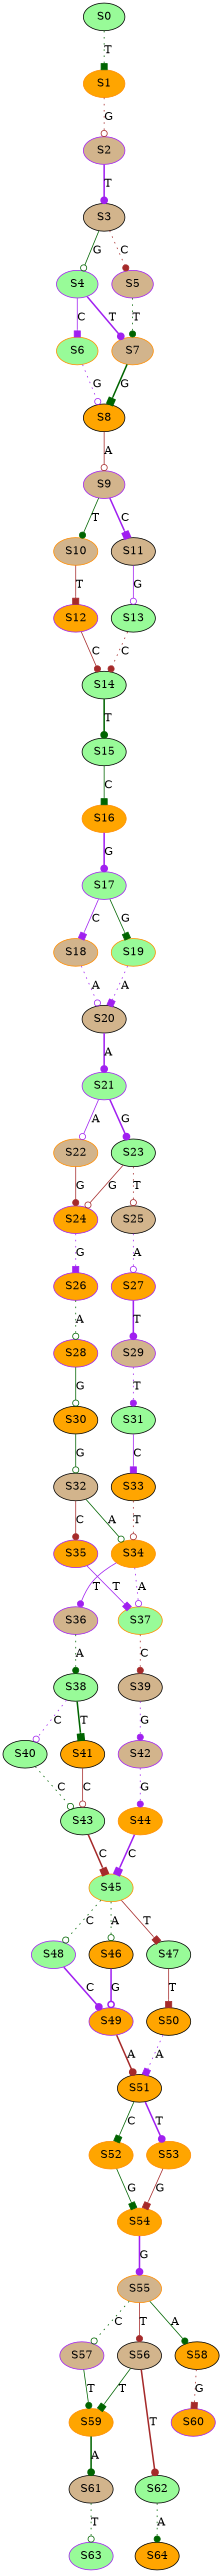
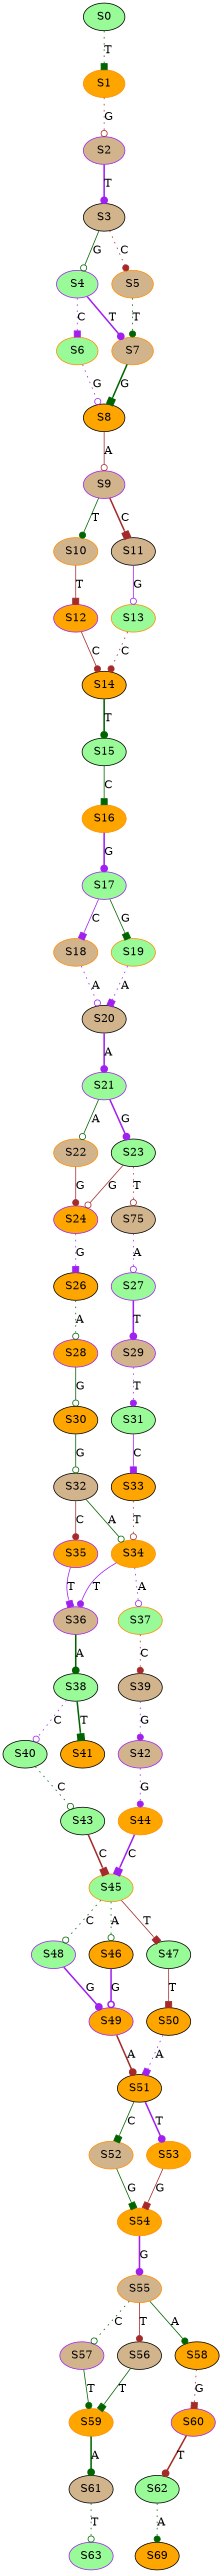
(133, 284) -> (133, 284)
(77, 314) -> (77, 314)
(117, 514) -> (117, 514)
(133, 618) -> (133, 618)
(104, 685) -> (104, 685)
(91, 1117) -> (91, 1117)
(133, 1220) -> (133, 1220)
(76, 1286) -> (76, 1286)
(133, 1286) -> (133, 1286)
(105, 1584) -> (67, 1583)
(76, 1651) -> (76, 1651)
(83, 1785) -> none
(90, 1988) -> (90, 1988)
(111, 2155) -> (111, 2155)
(148, 2419) -> (177, 2453)
(157, 2556) -> (157, 2556)
